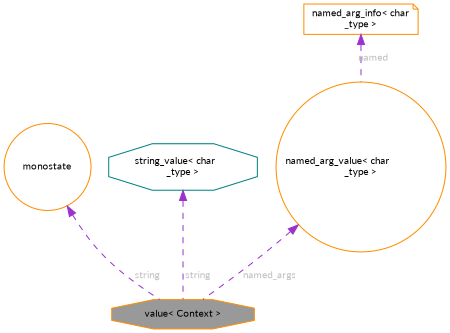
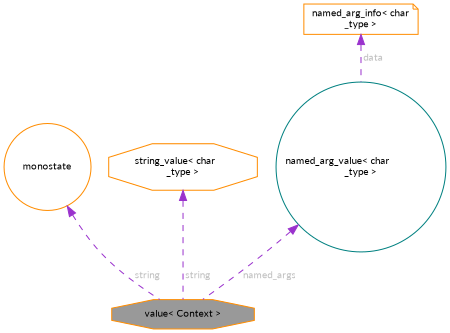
(372, 58) -> (372, 58)
(183, 167) -> (183, 167)
(361, 167) -> (361, 167)
